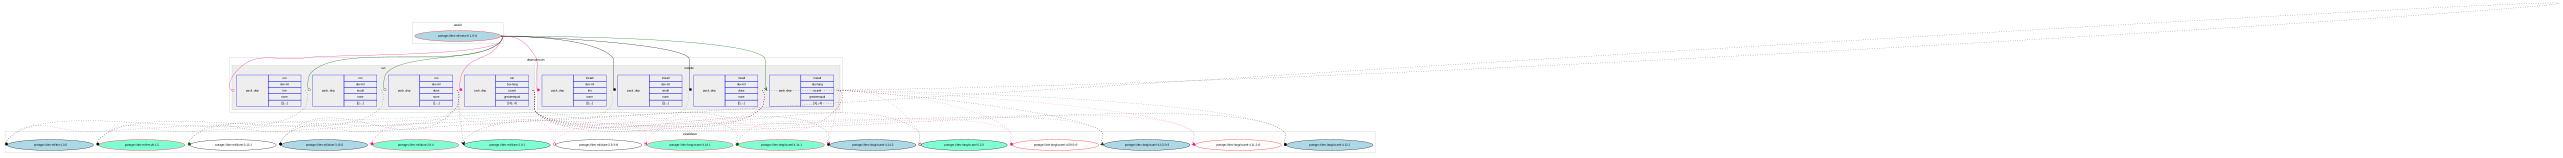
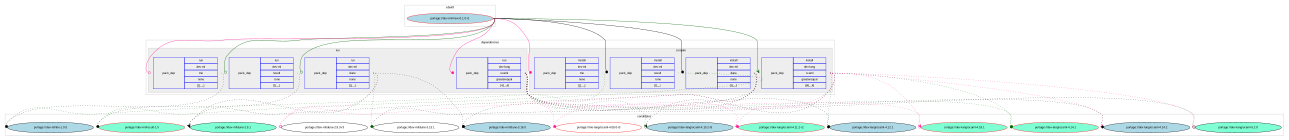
(416, 145) -> none
(1238, 145) -> (781, 128)
